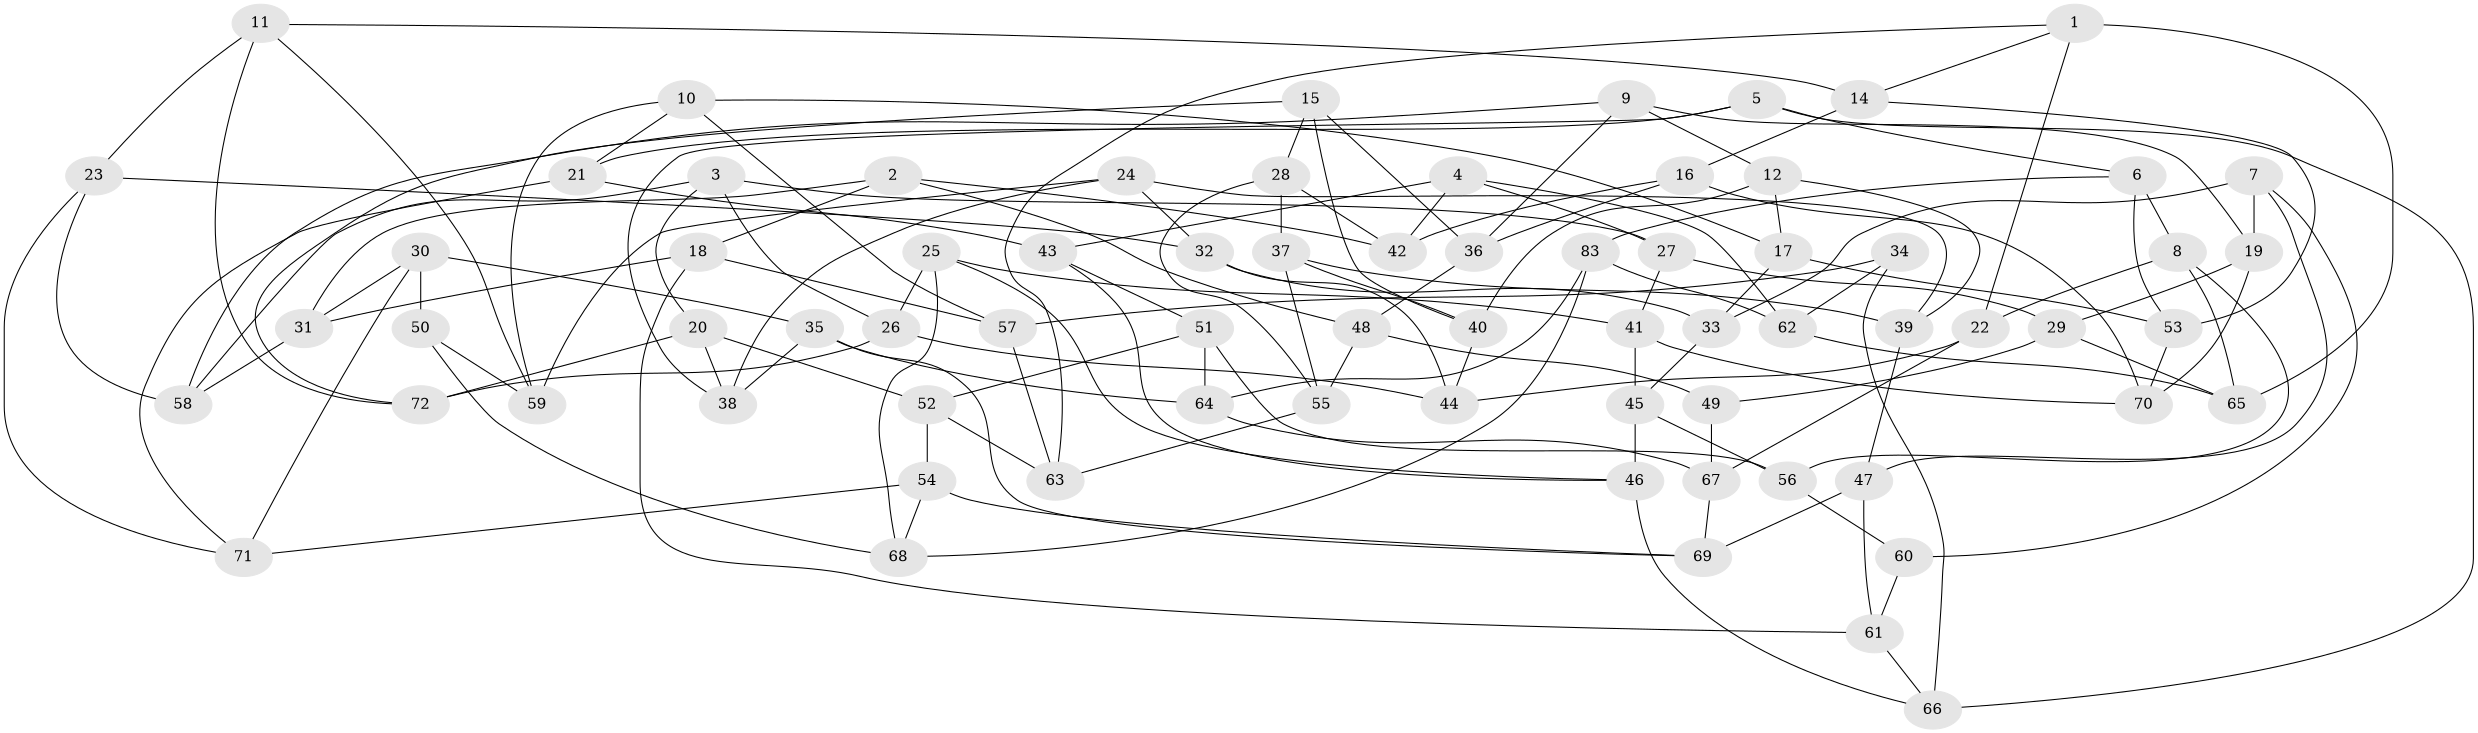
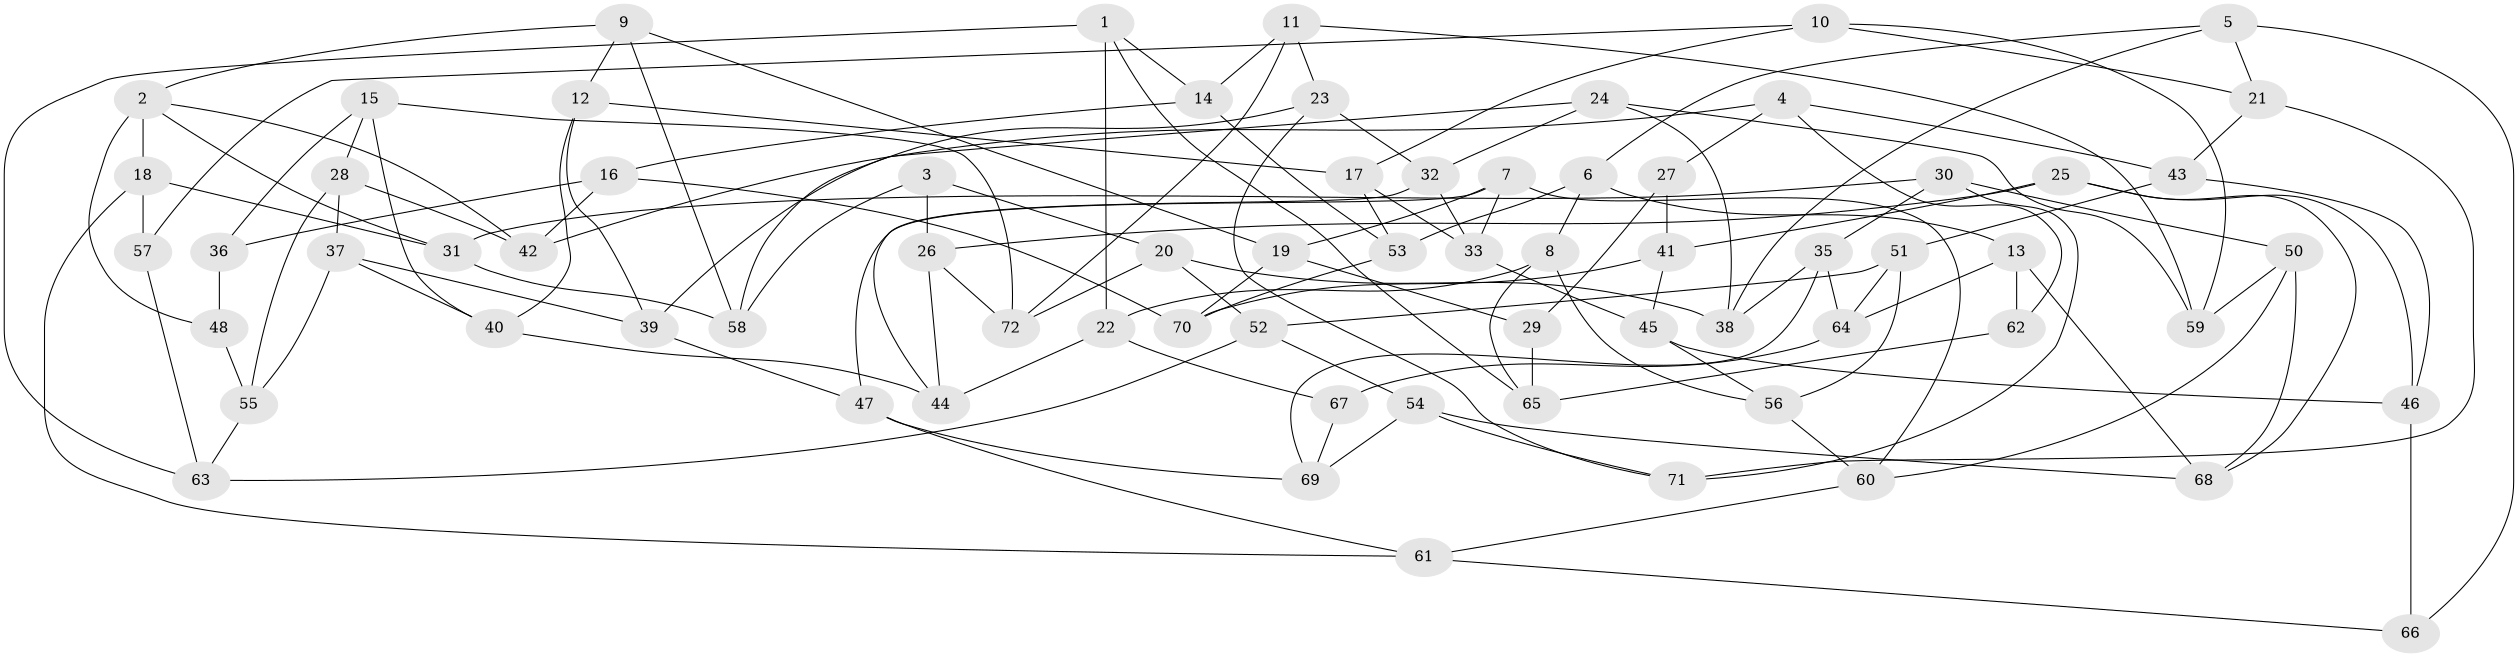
(1550, 176) -> (379, 44)
(1173, 203) -> none
(1591, 252) -> (2017, 252)
(1900, 252) -> none
(1711, 405) -> none
none -> (2117, 420)
